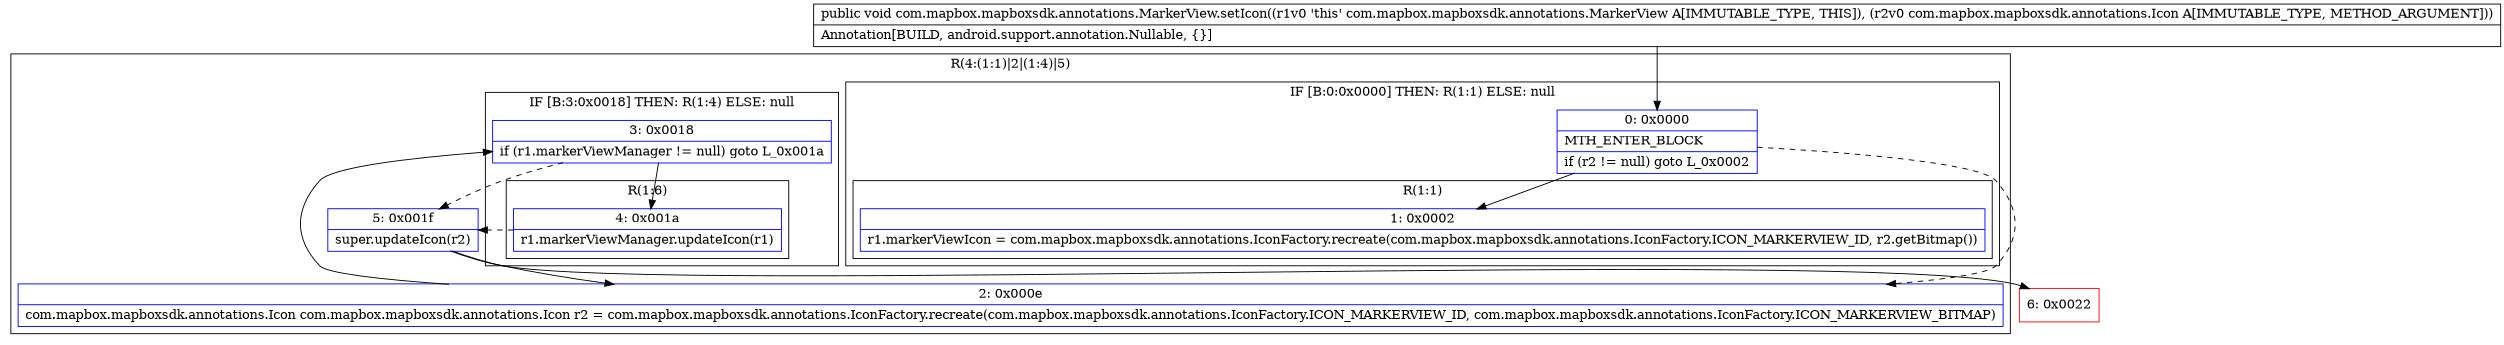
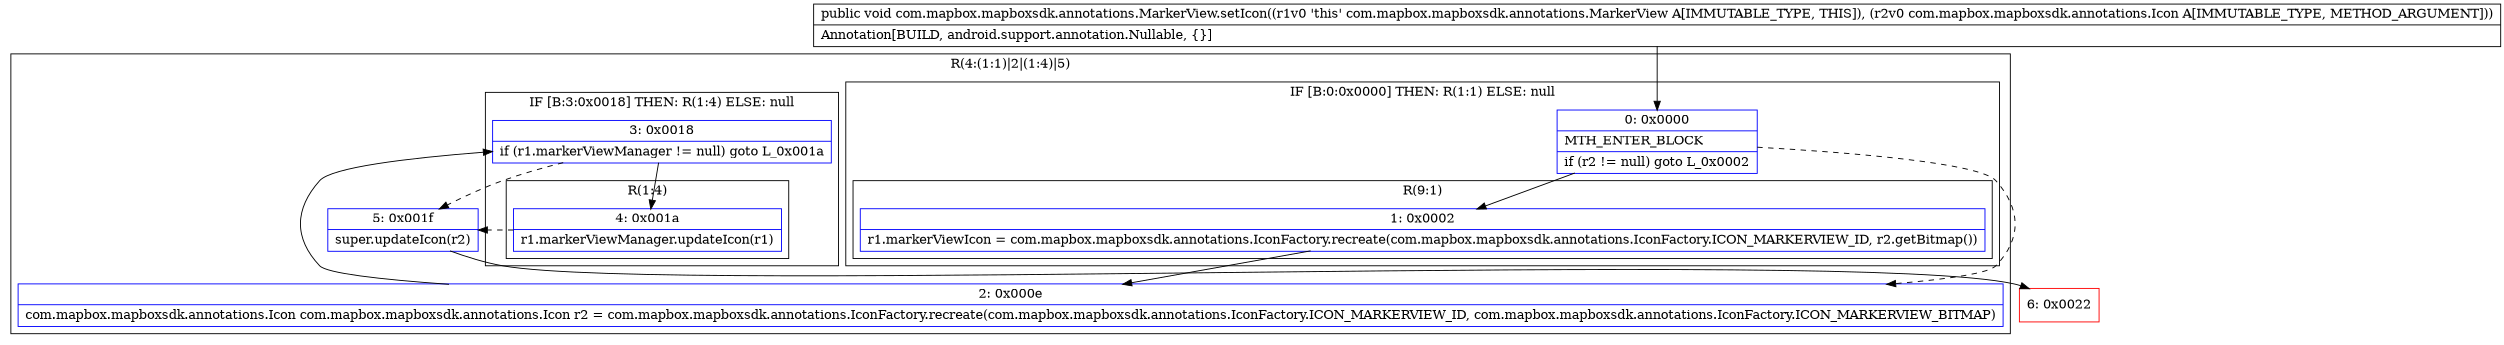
(647, 191) -> (647, 191)
(1423, 191) -> (1423, 191)
(551, 275) -> (1221, 267)
